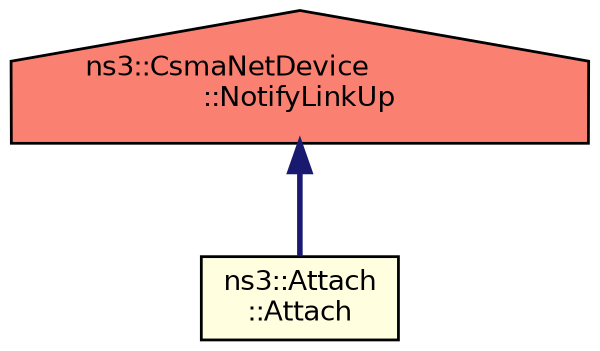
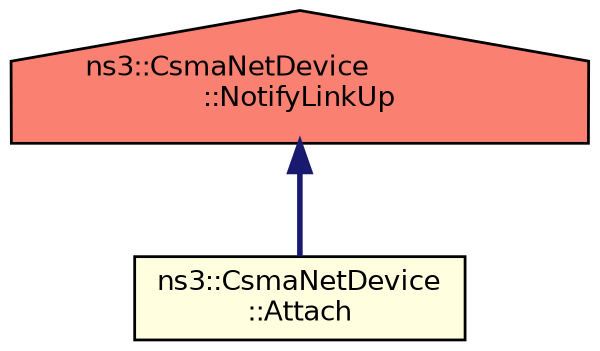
(300, 298) -> (300, 298)
